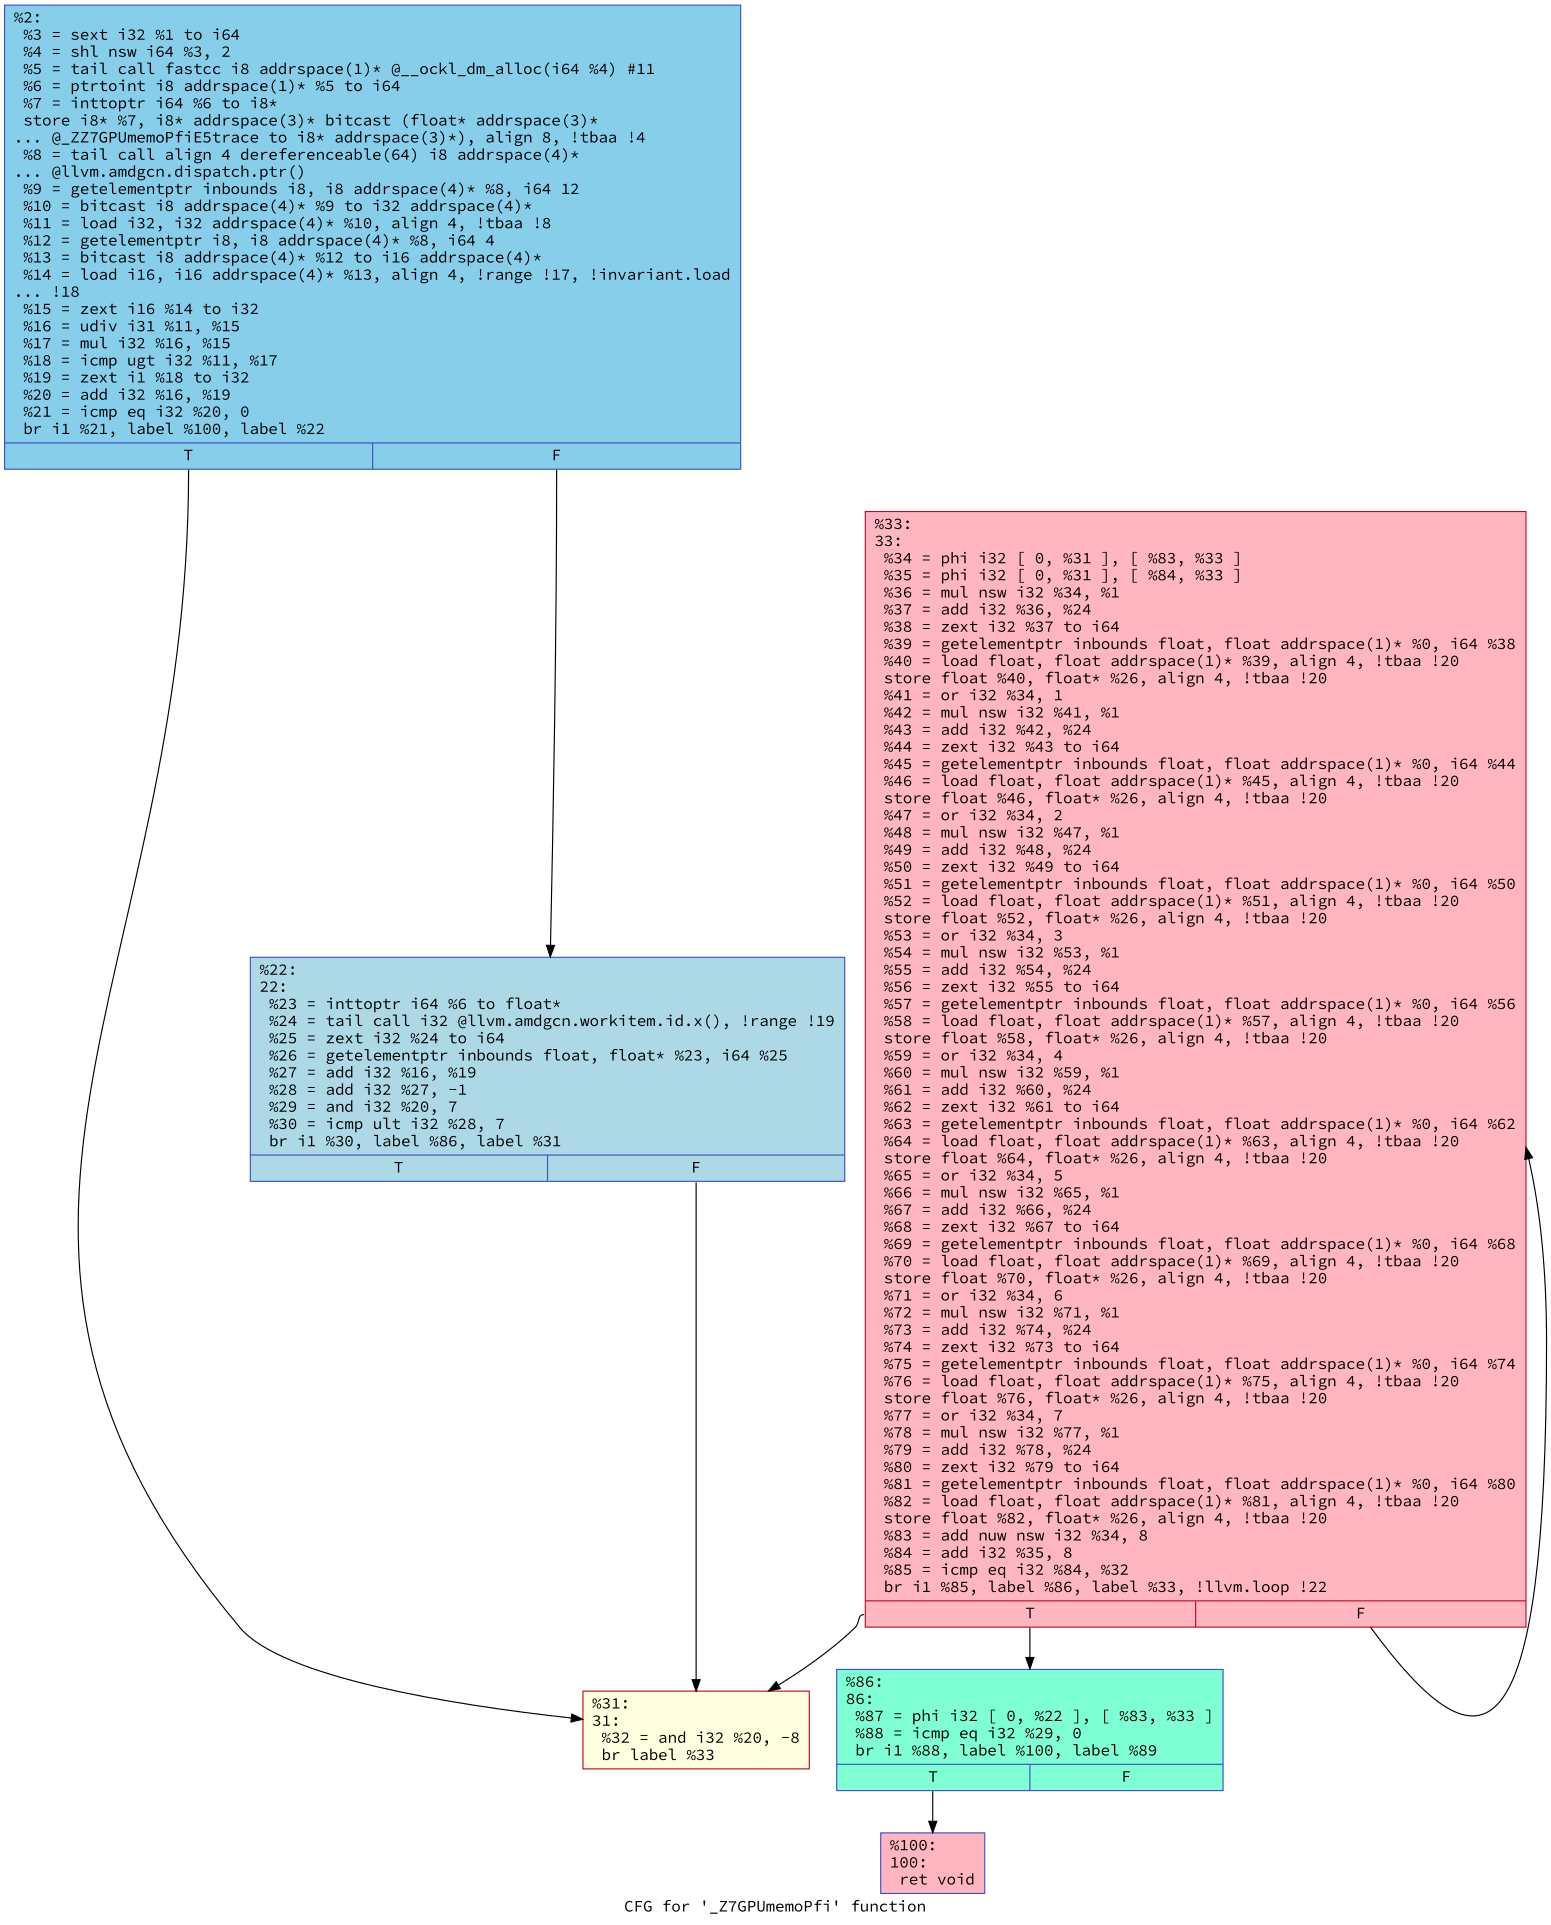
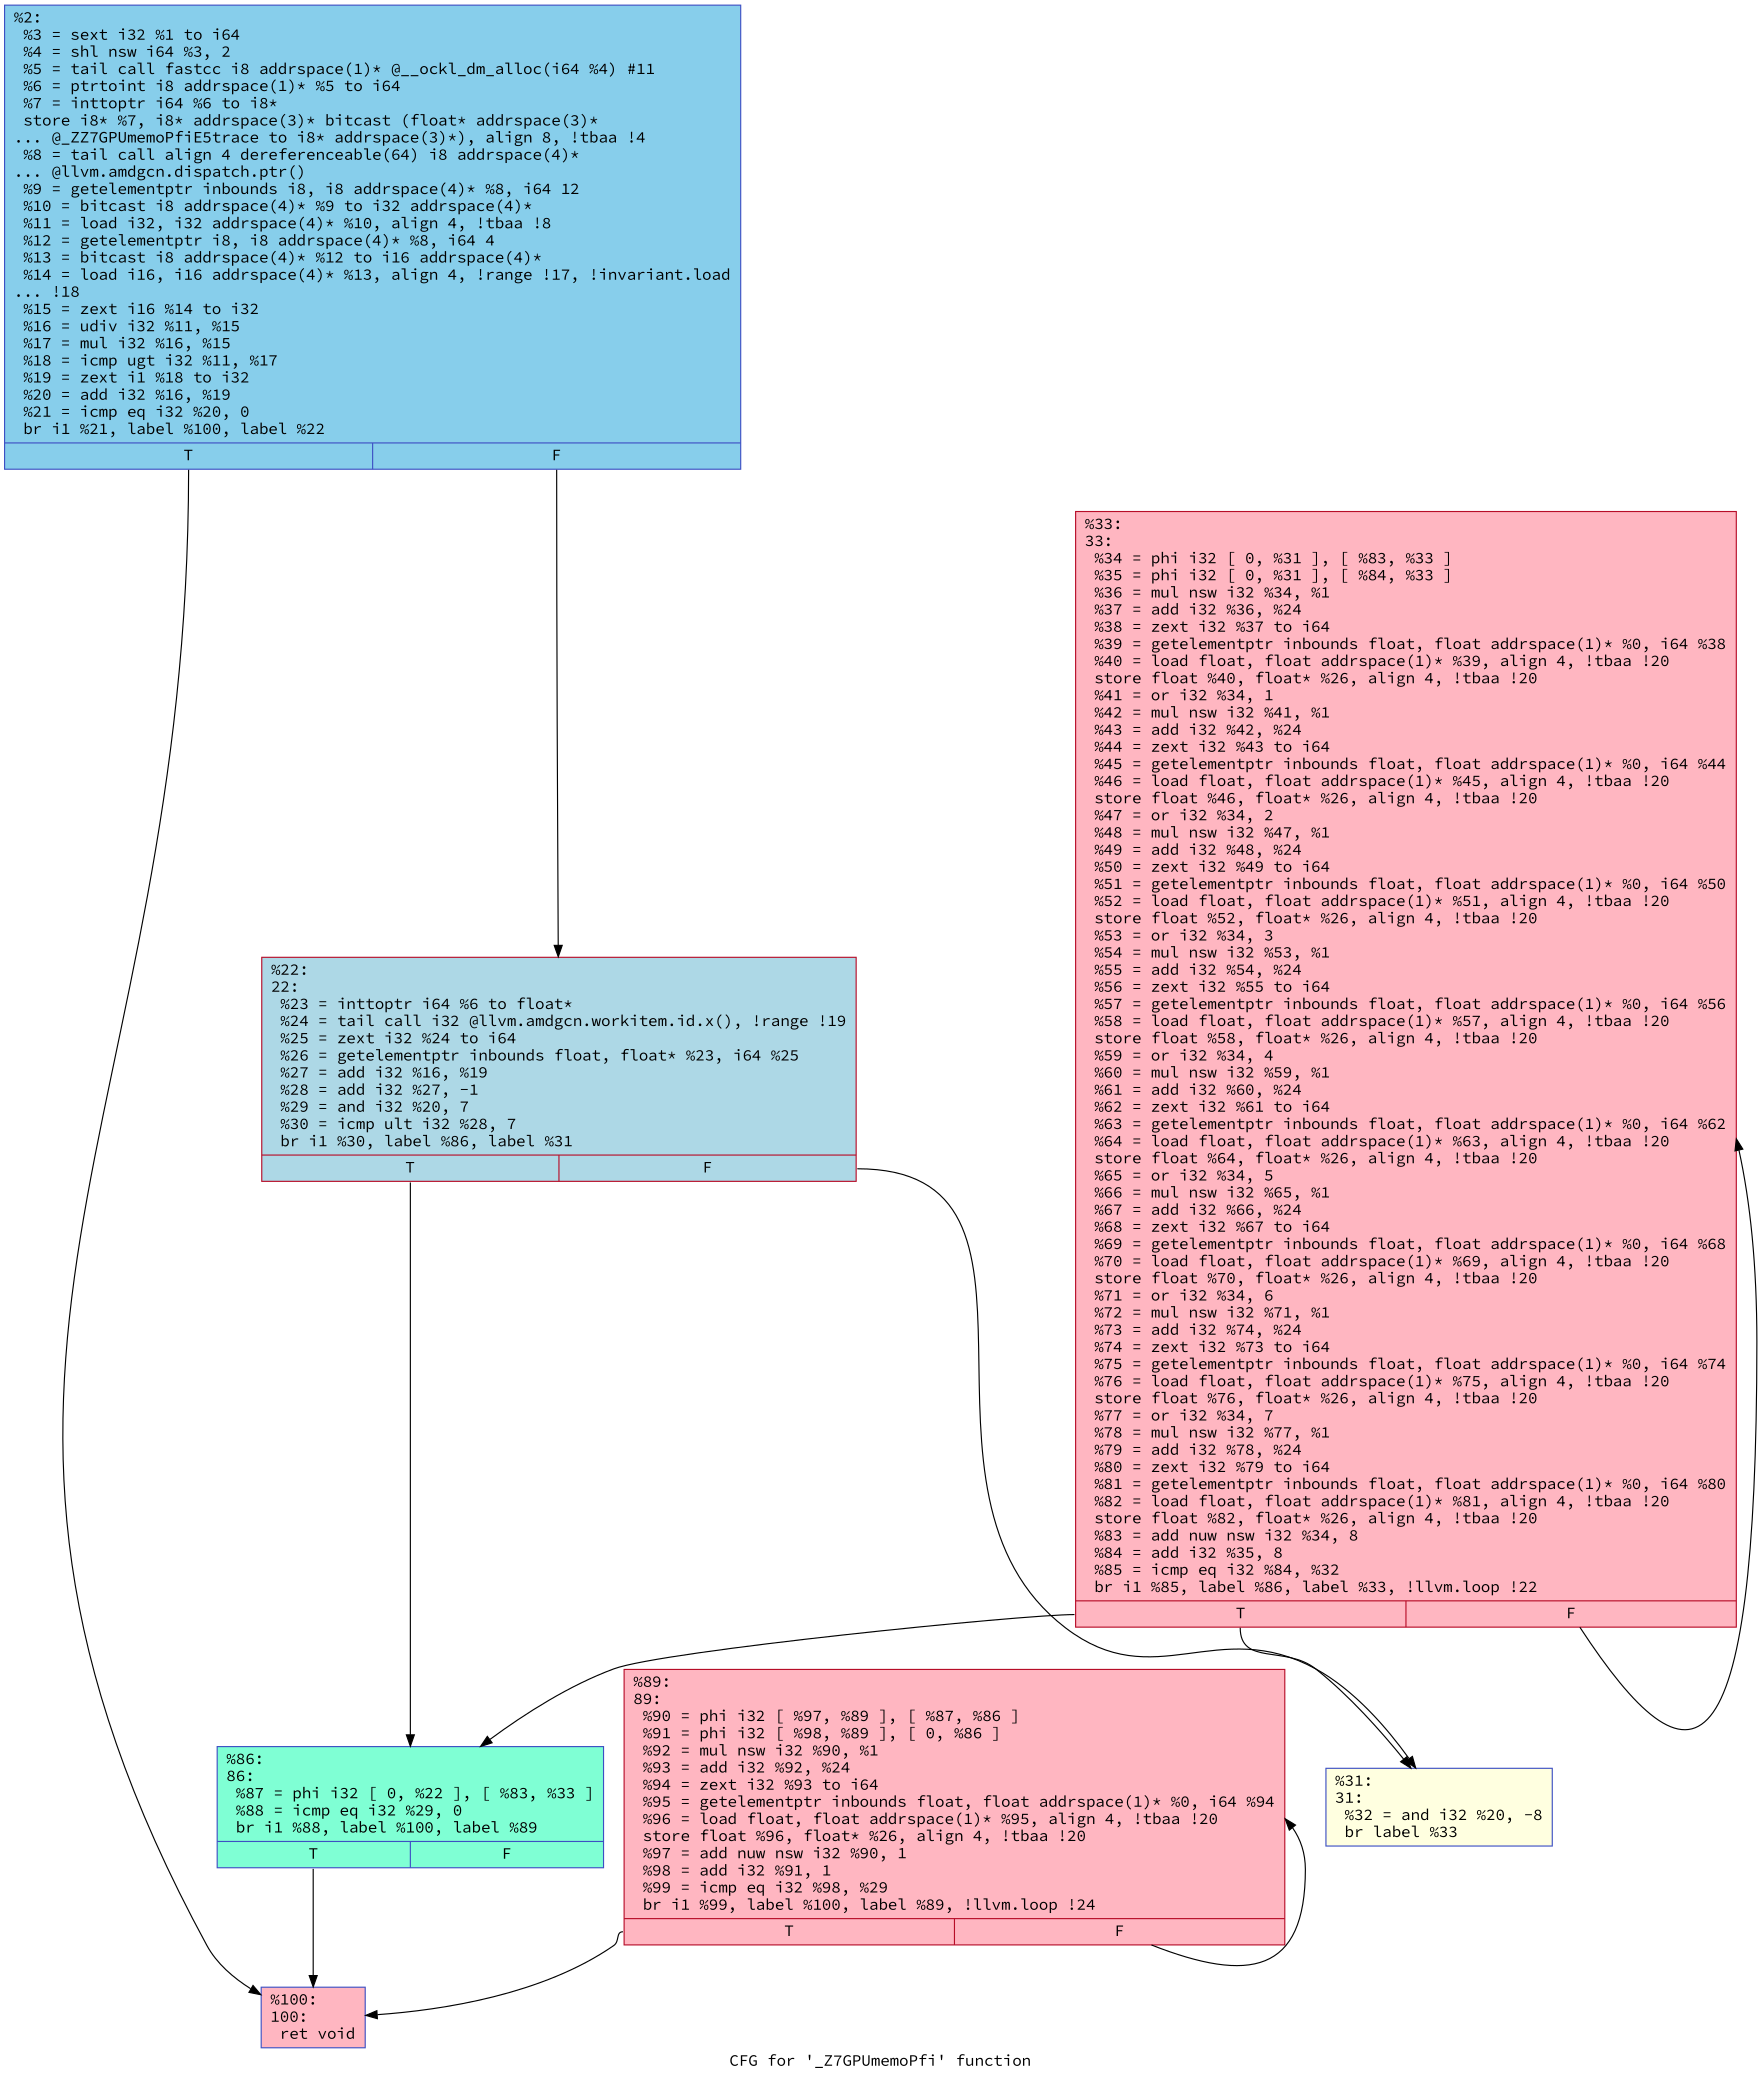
(127, 326) -> (127, 326)
(548, 1069) -> (559, 1069)
(80, 1238) -> (79, 1247)
none -> (410, 1459)
(696, 1730) -> (1439, 1807)
none -> (954, 1807)
